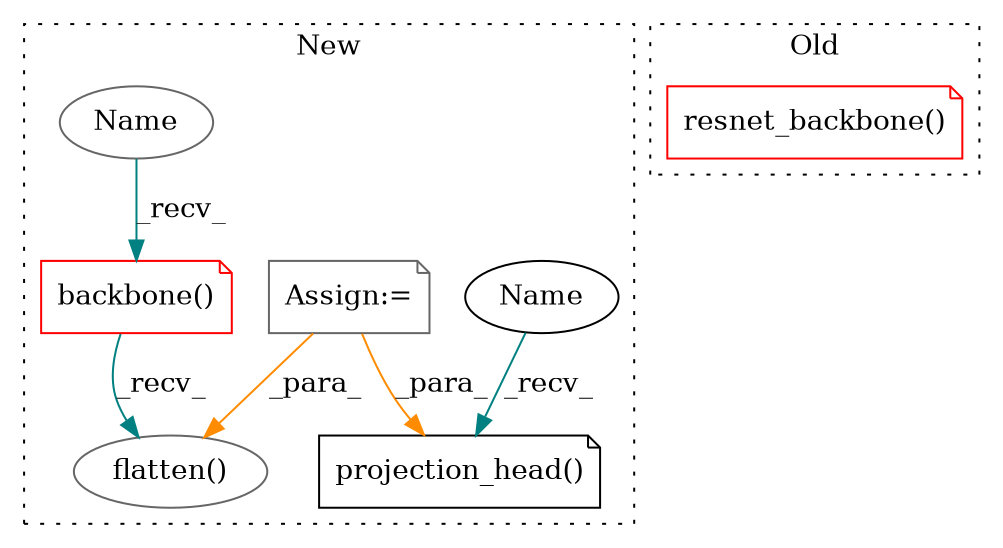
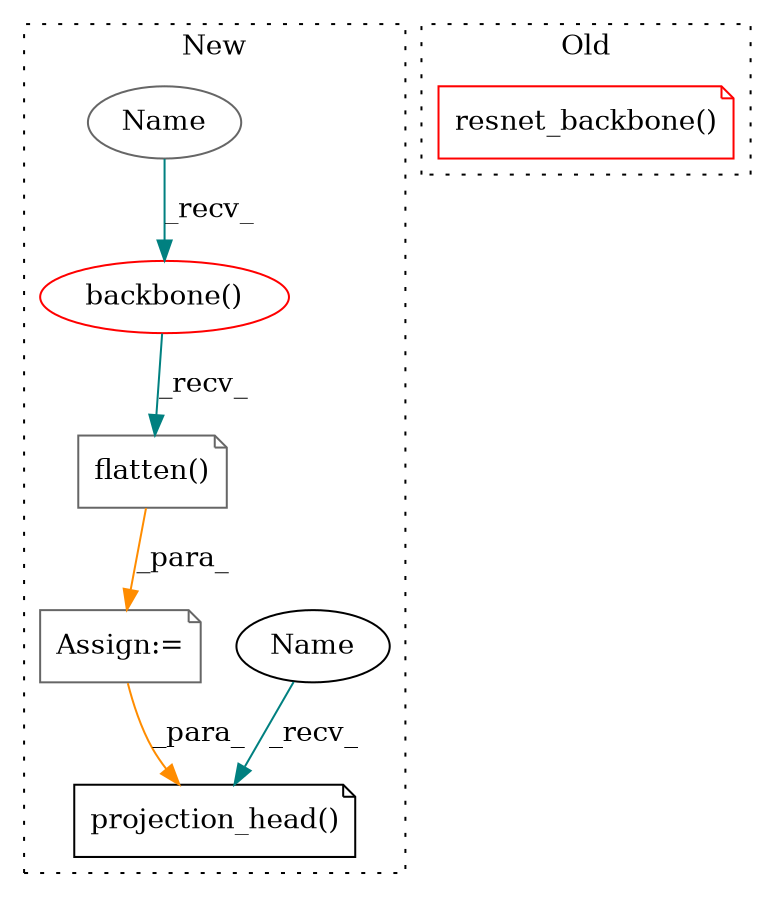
(136, 297) -> (165, 297)
(266, 378) -> (138, 549)
(171, 472) -> (153, 472)
